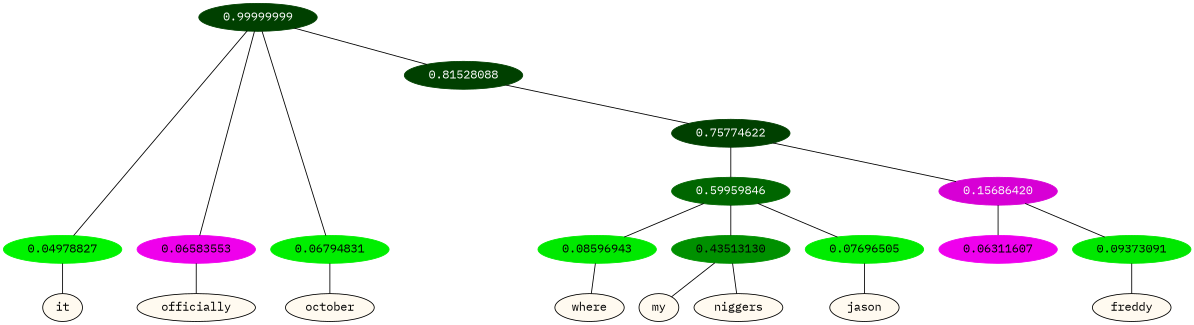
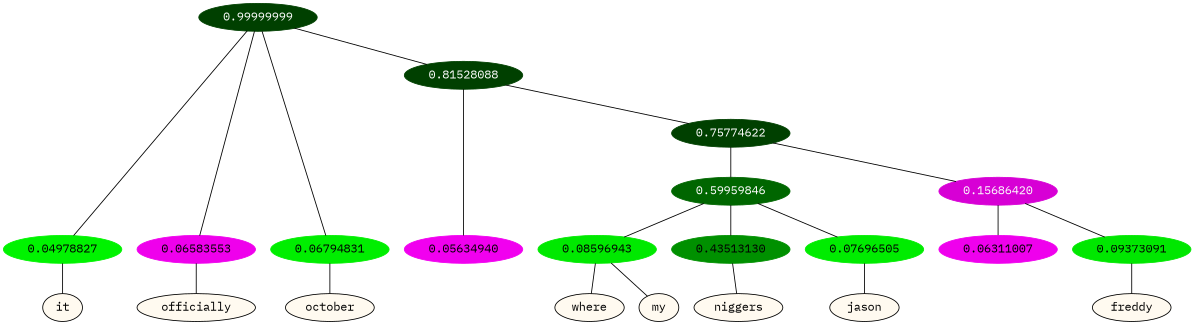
none -> (464, 249)
(998, 249) -> (998, 249)
(693, 280) -> (629, 280)
